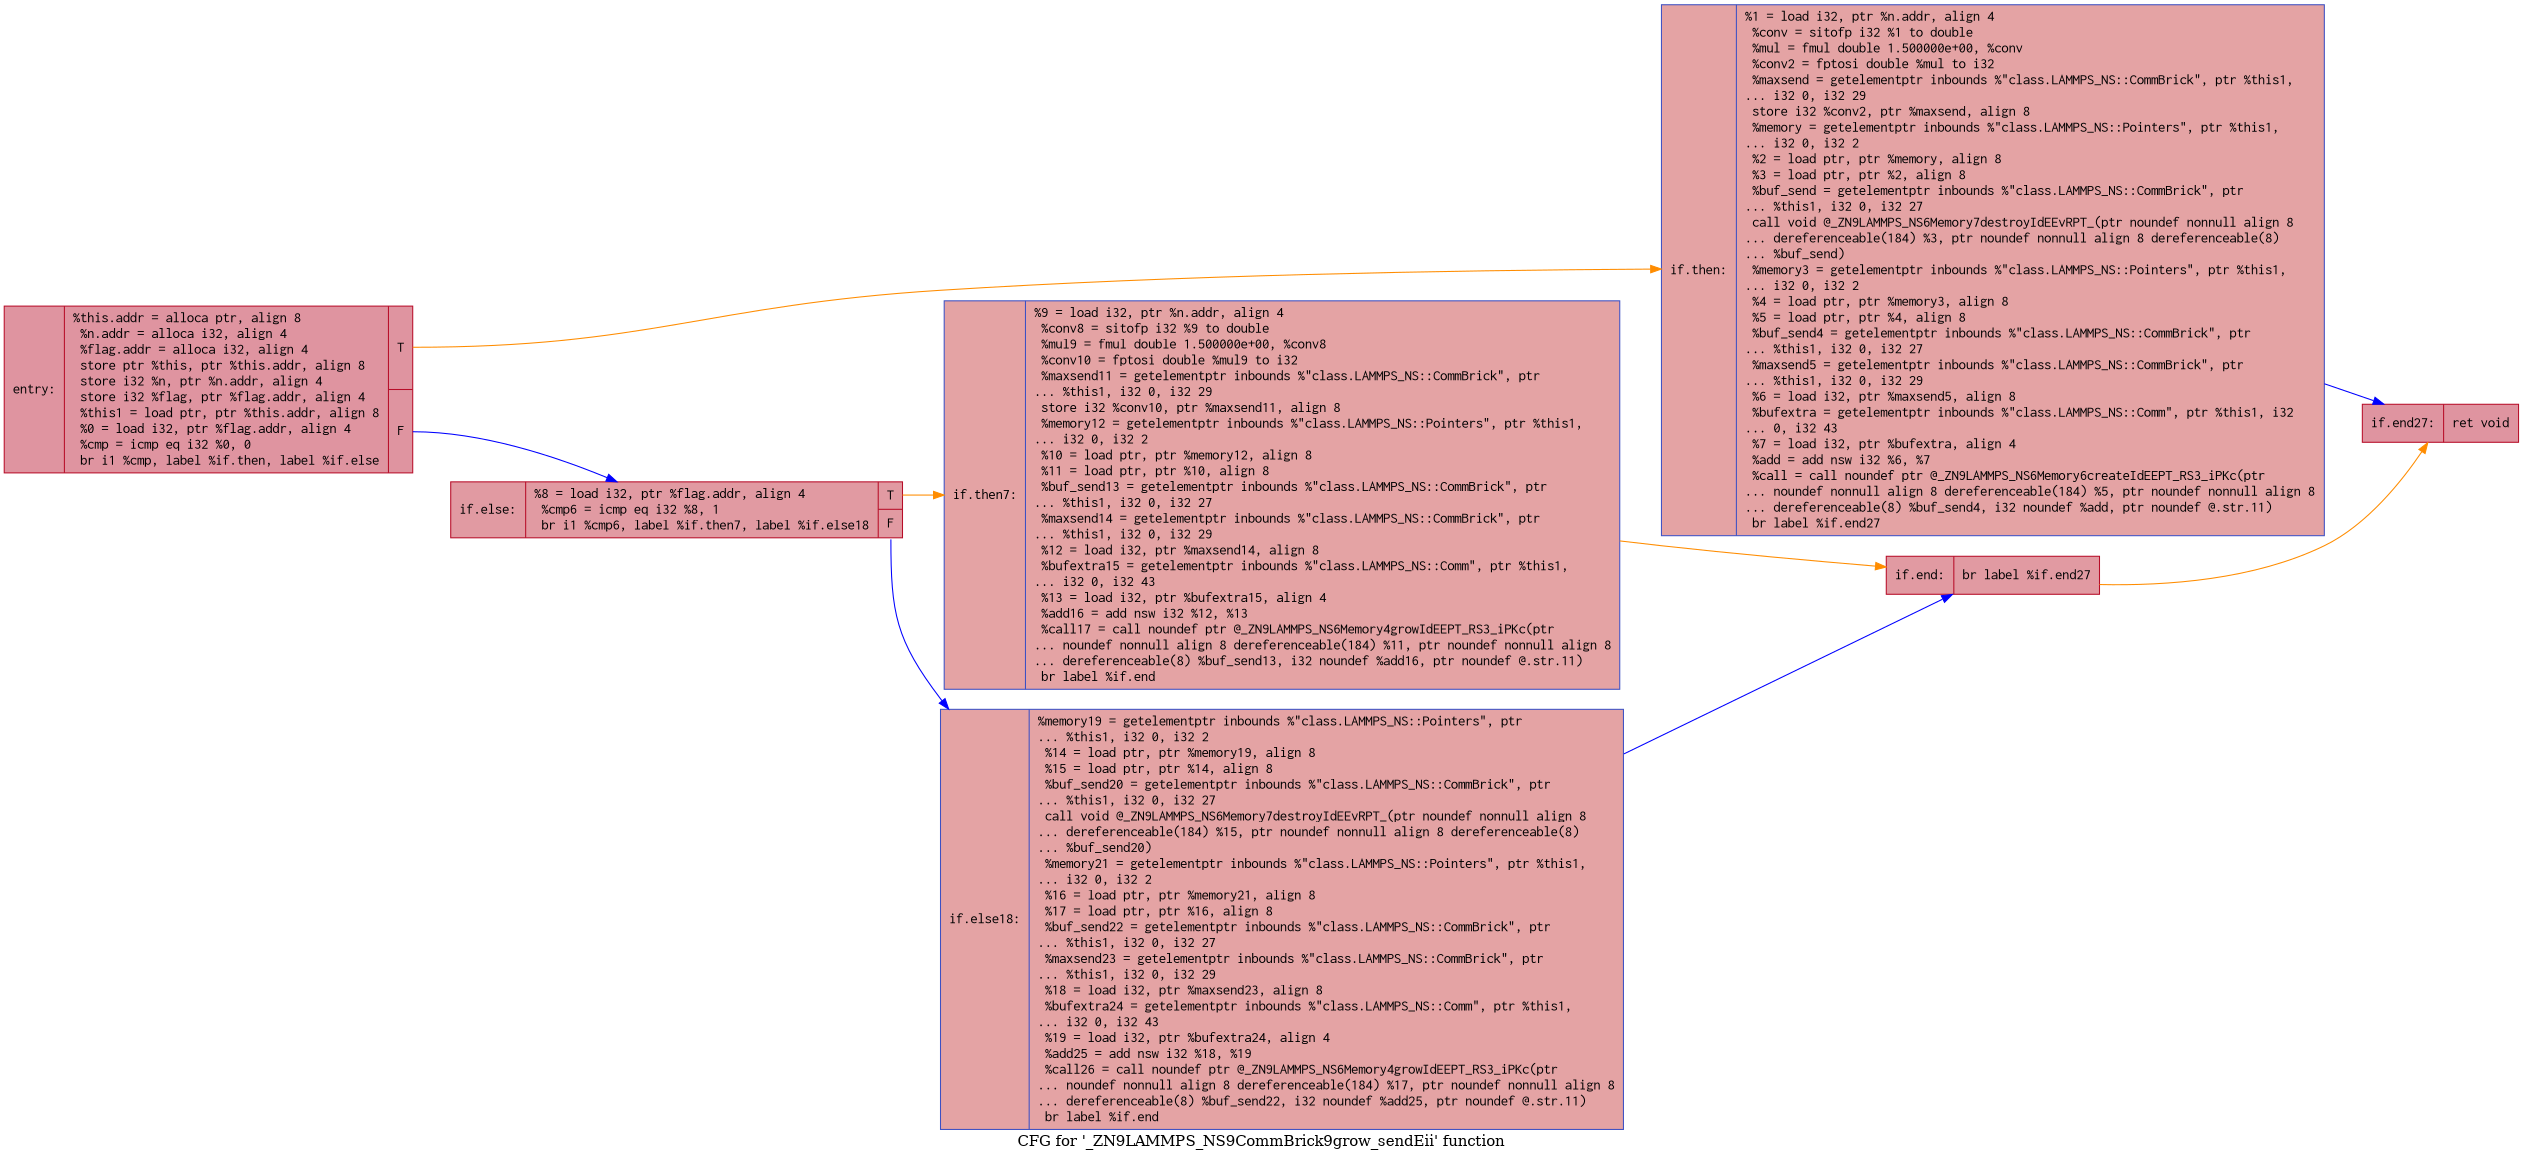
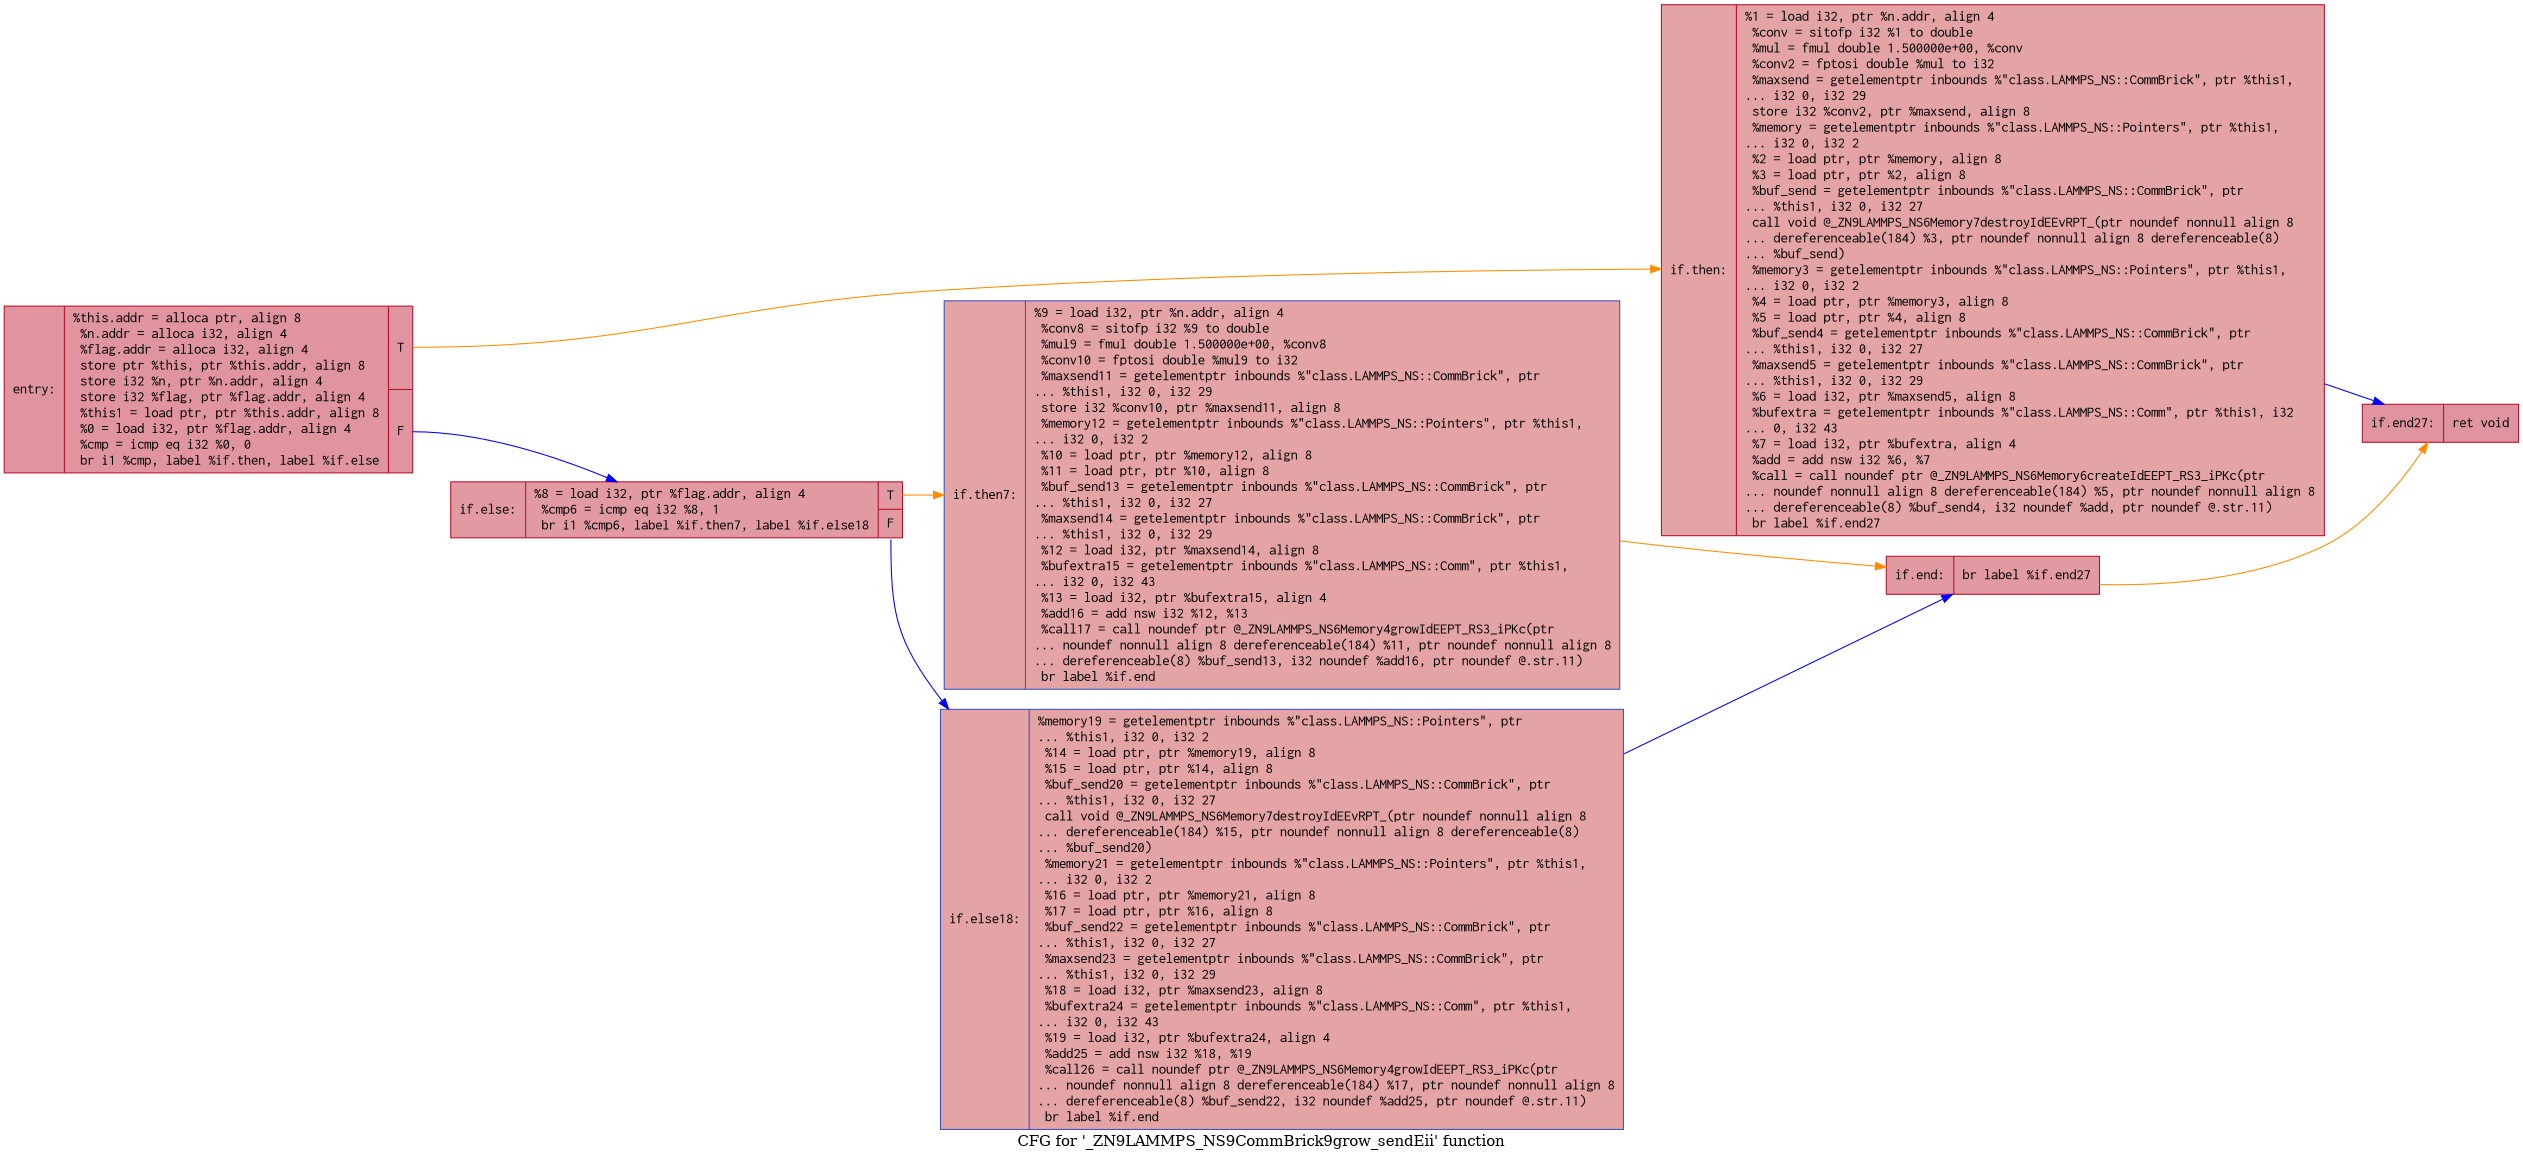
(1993, 270) -> (1993, 270)
